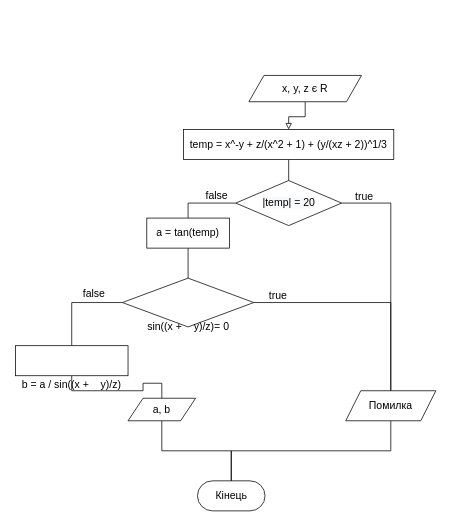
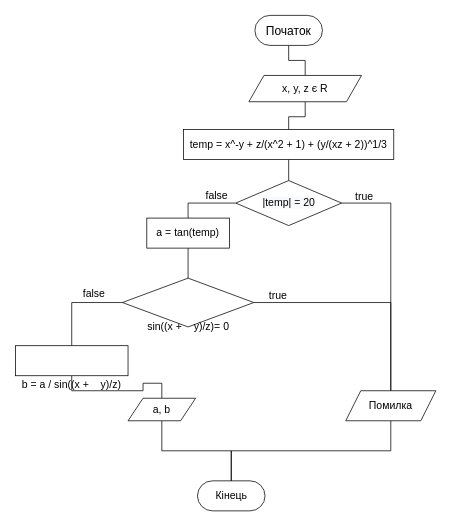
none -> (288, 30)
none -> (297, 60)
(288, 122) -> (288, 125)
